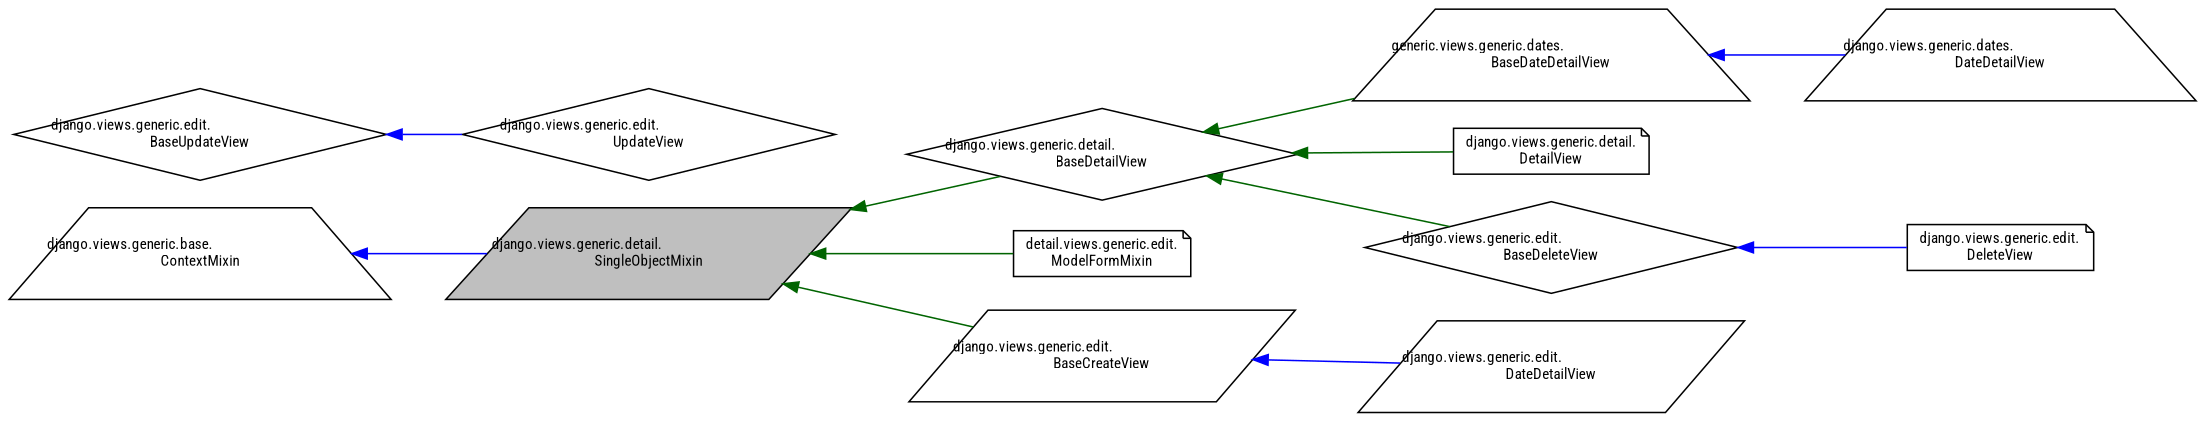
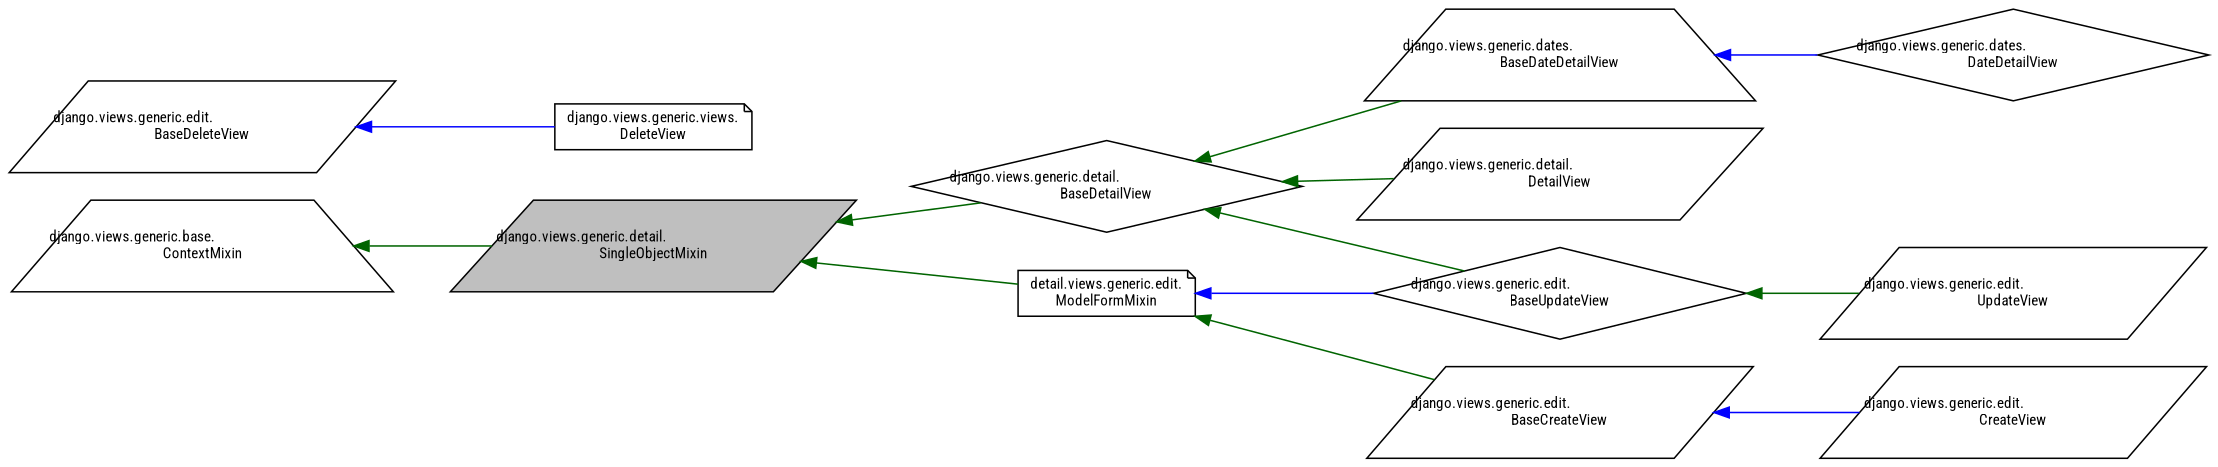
(1551, 55) -> (1560, 55)
(2000, 55) -> (2013, 55)
(432, 134) -> (1810, 293)
(649, 134) -> (2013, 293)
(1551, 151) -> (1560, 174)
(1336, 203) -> (1342, 242)
(1551, 247) -> (202, 127)
(2000, 247) -> (653, 127)
(427, 254) -> (431, 246)
none -> (1292, 293)
(886, 307) -> (1322, 350)
(1551, 367) -> (2013, 412)
